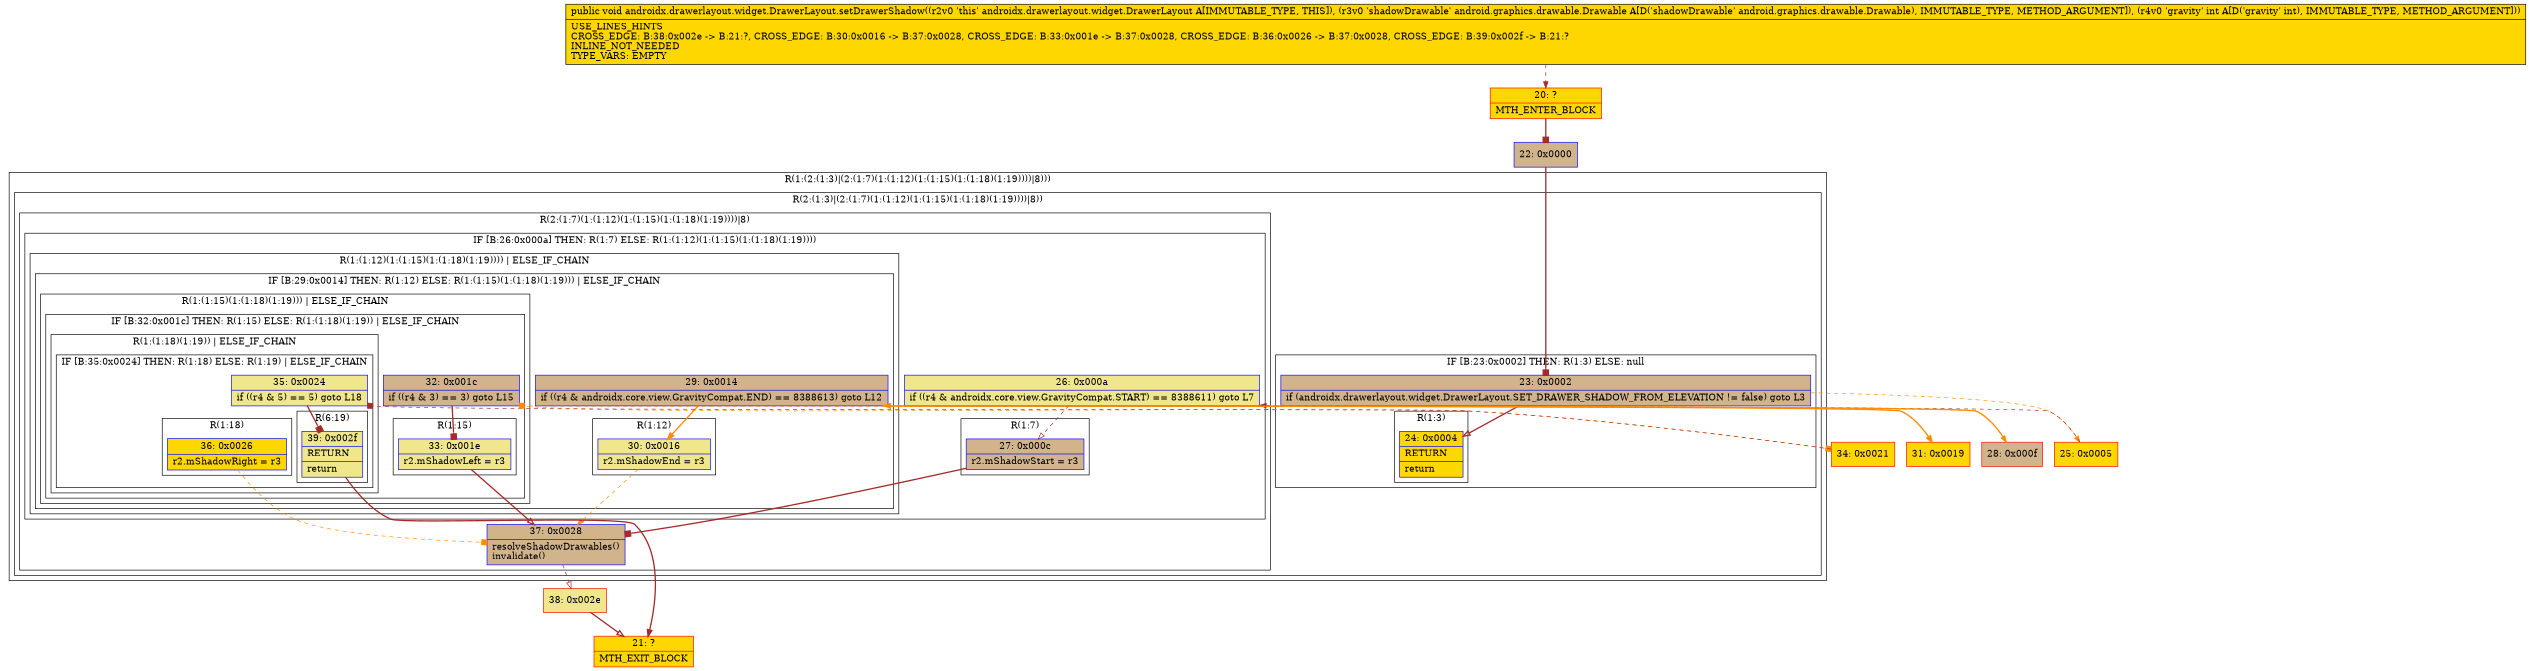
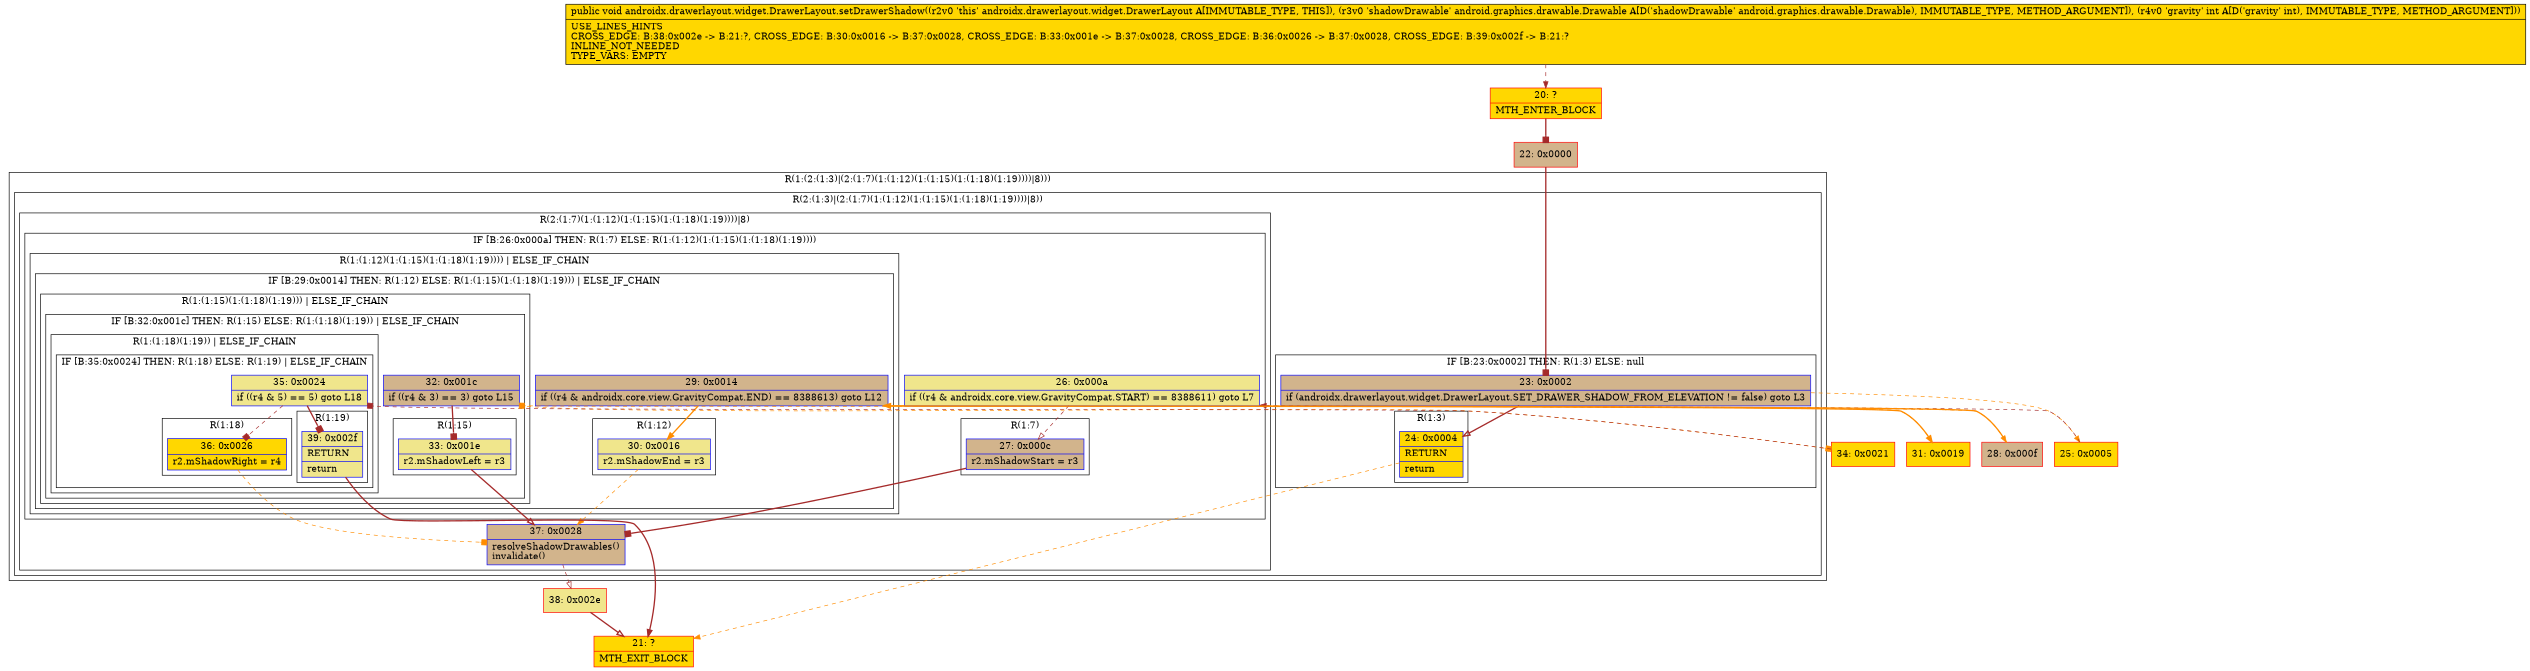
(1546, 155) -> (1546, 155)
(332, 419) -> (332, 419)
none -> (263, 423)
(227, 462) -> (227, 462)
none -> (1050, 550)
